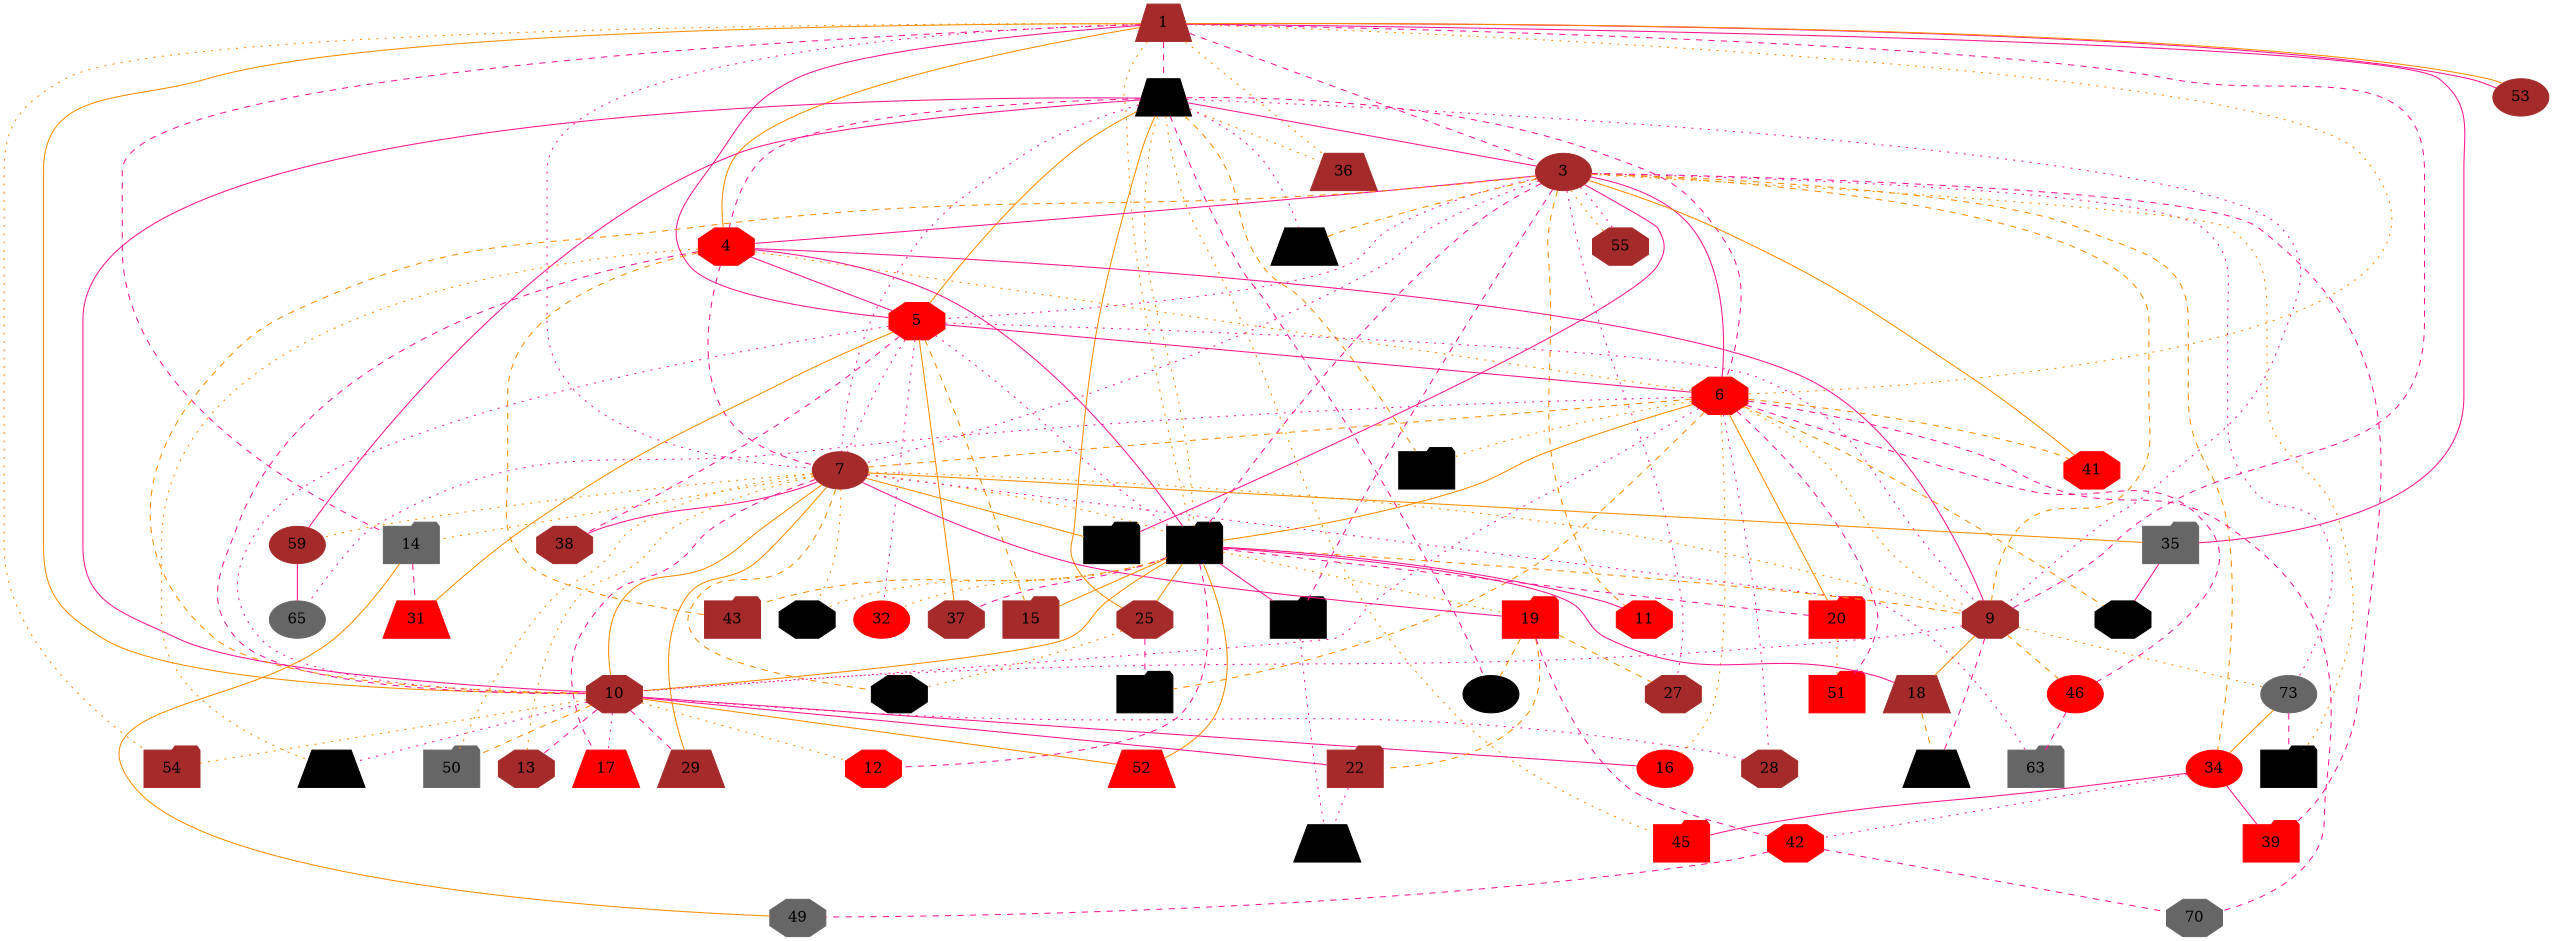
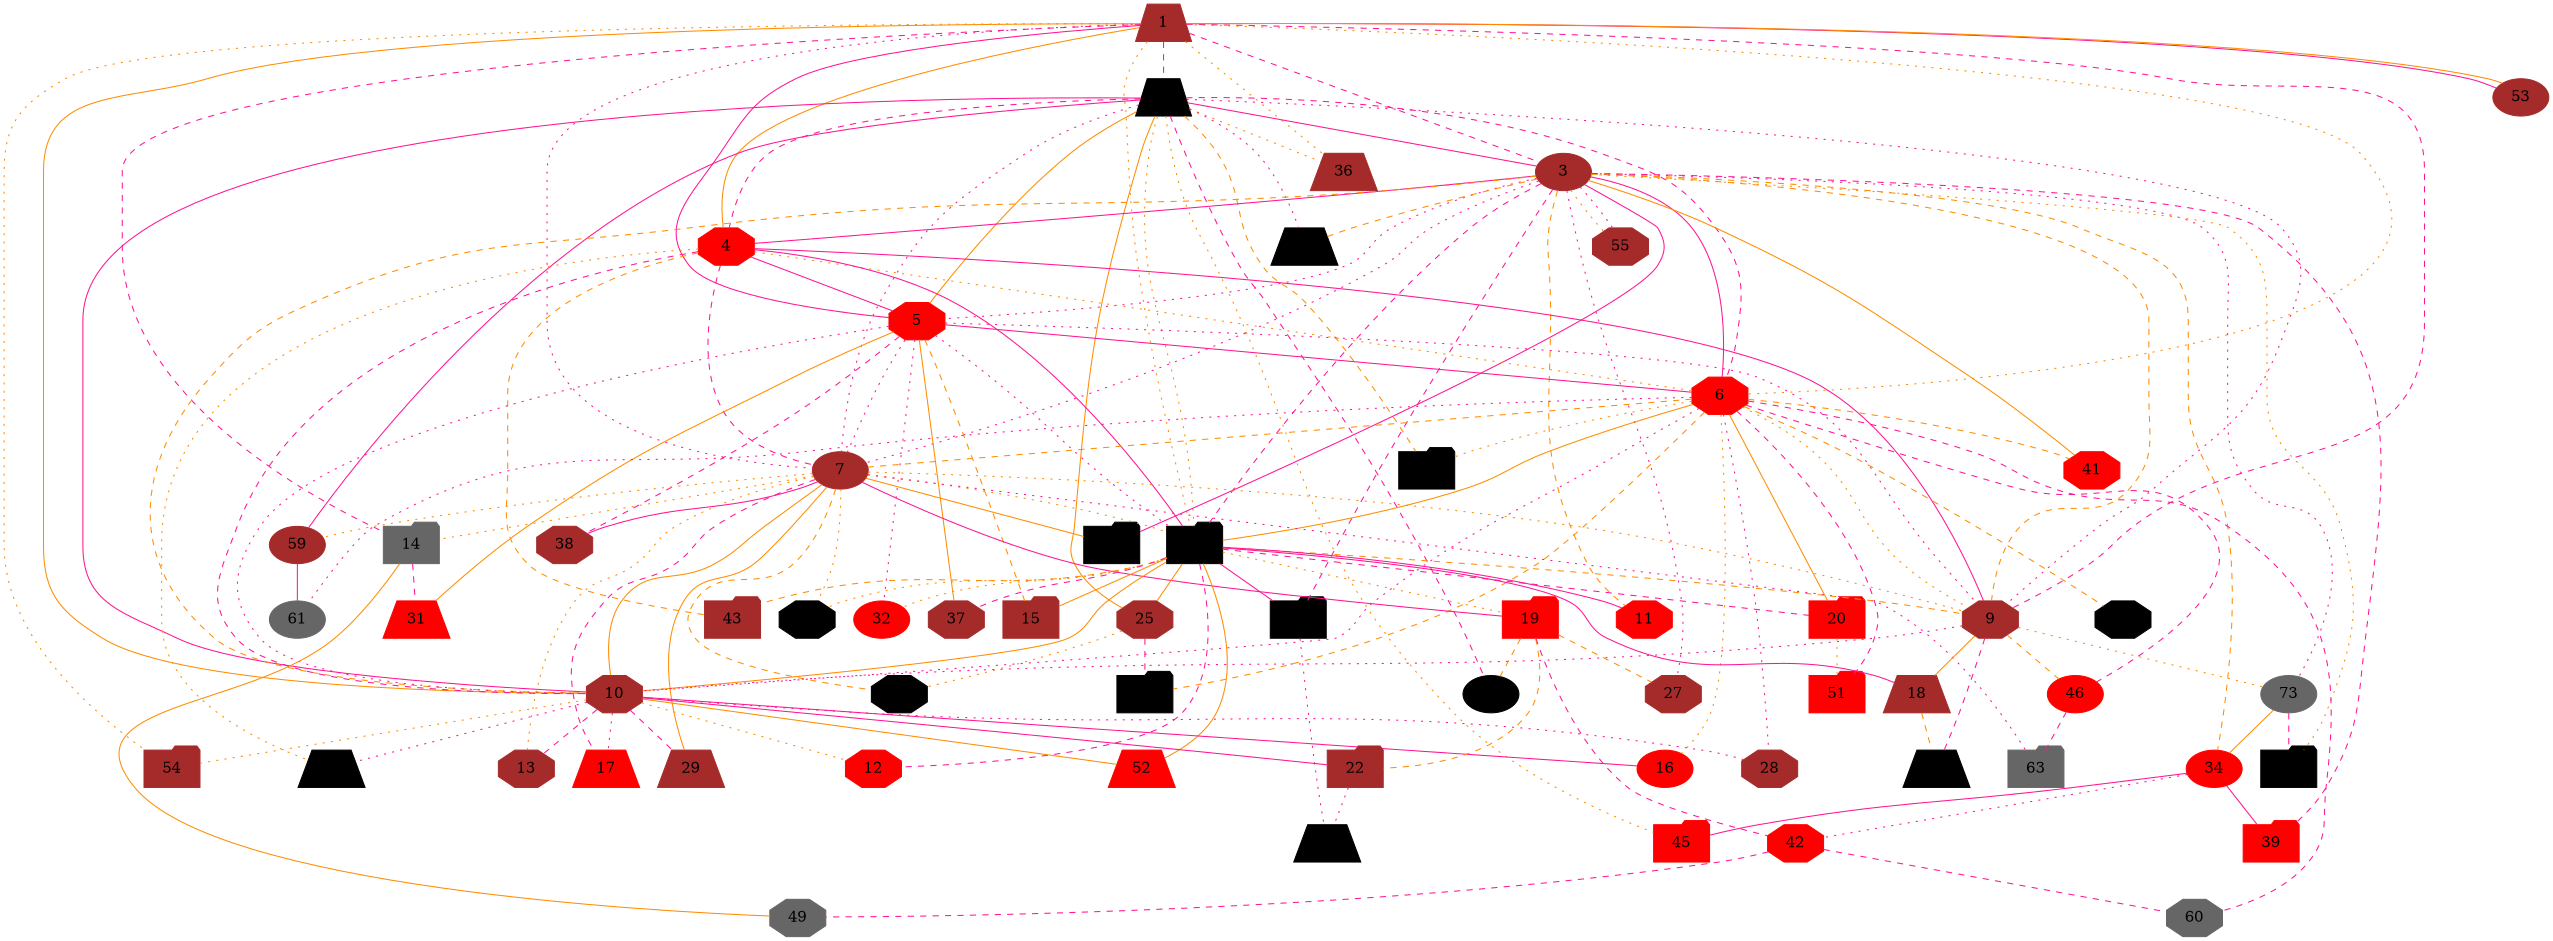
(2171, 545) -> none
(297, 620) -> (297, 620)
(452, 769) -> none
(2194, 918) -> (2194, 918)
